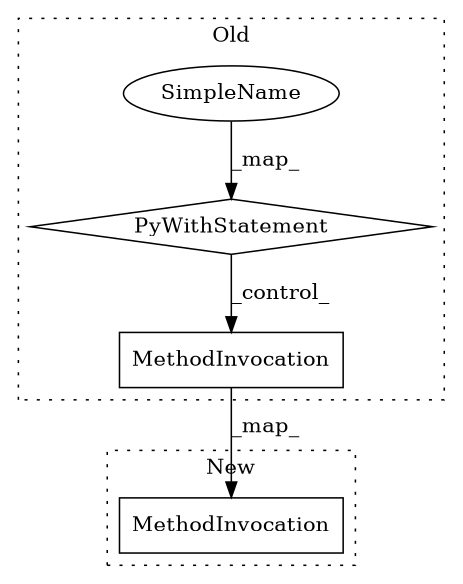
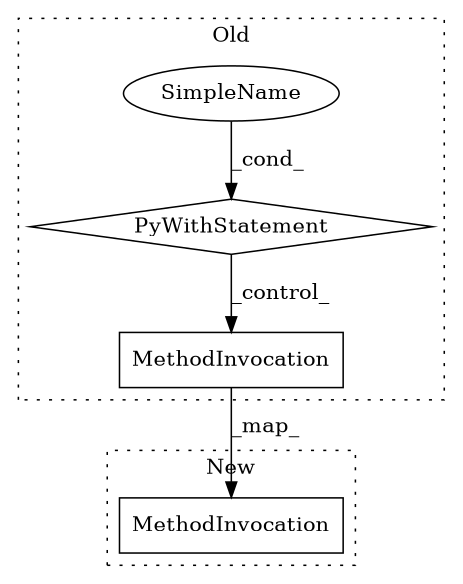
(266, 160) -> (268, 160)
